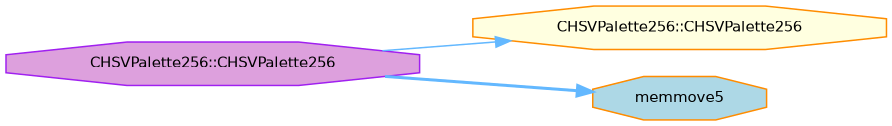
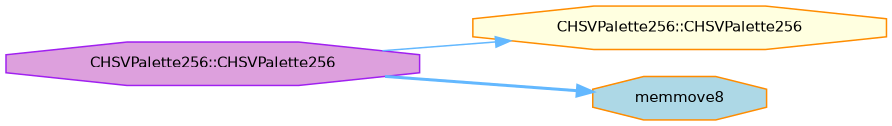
(680, 98) -> (680, 98)
